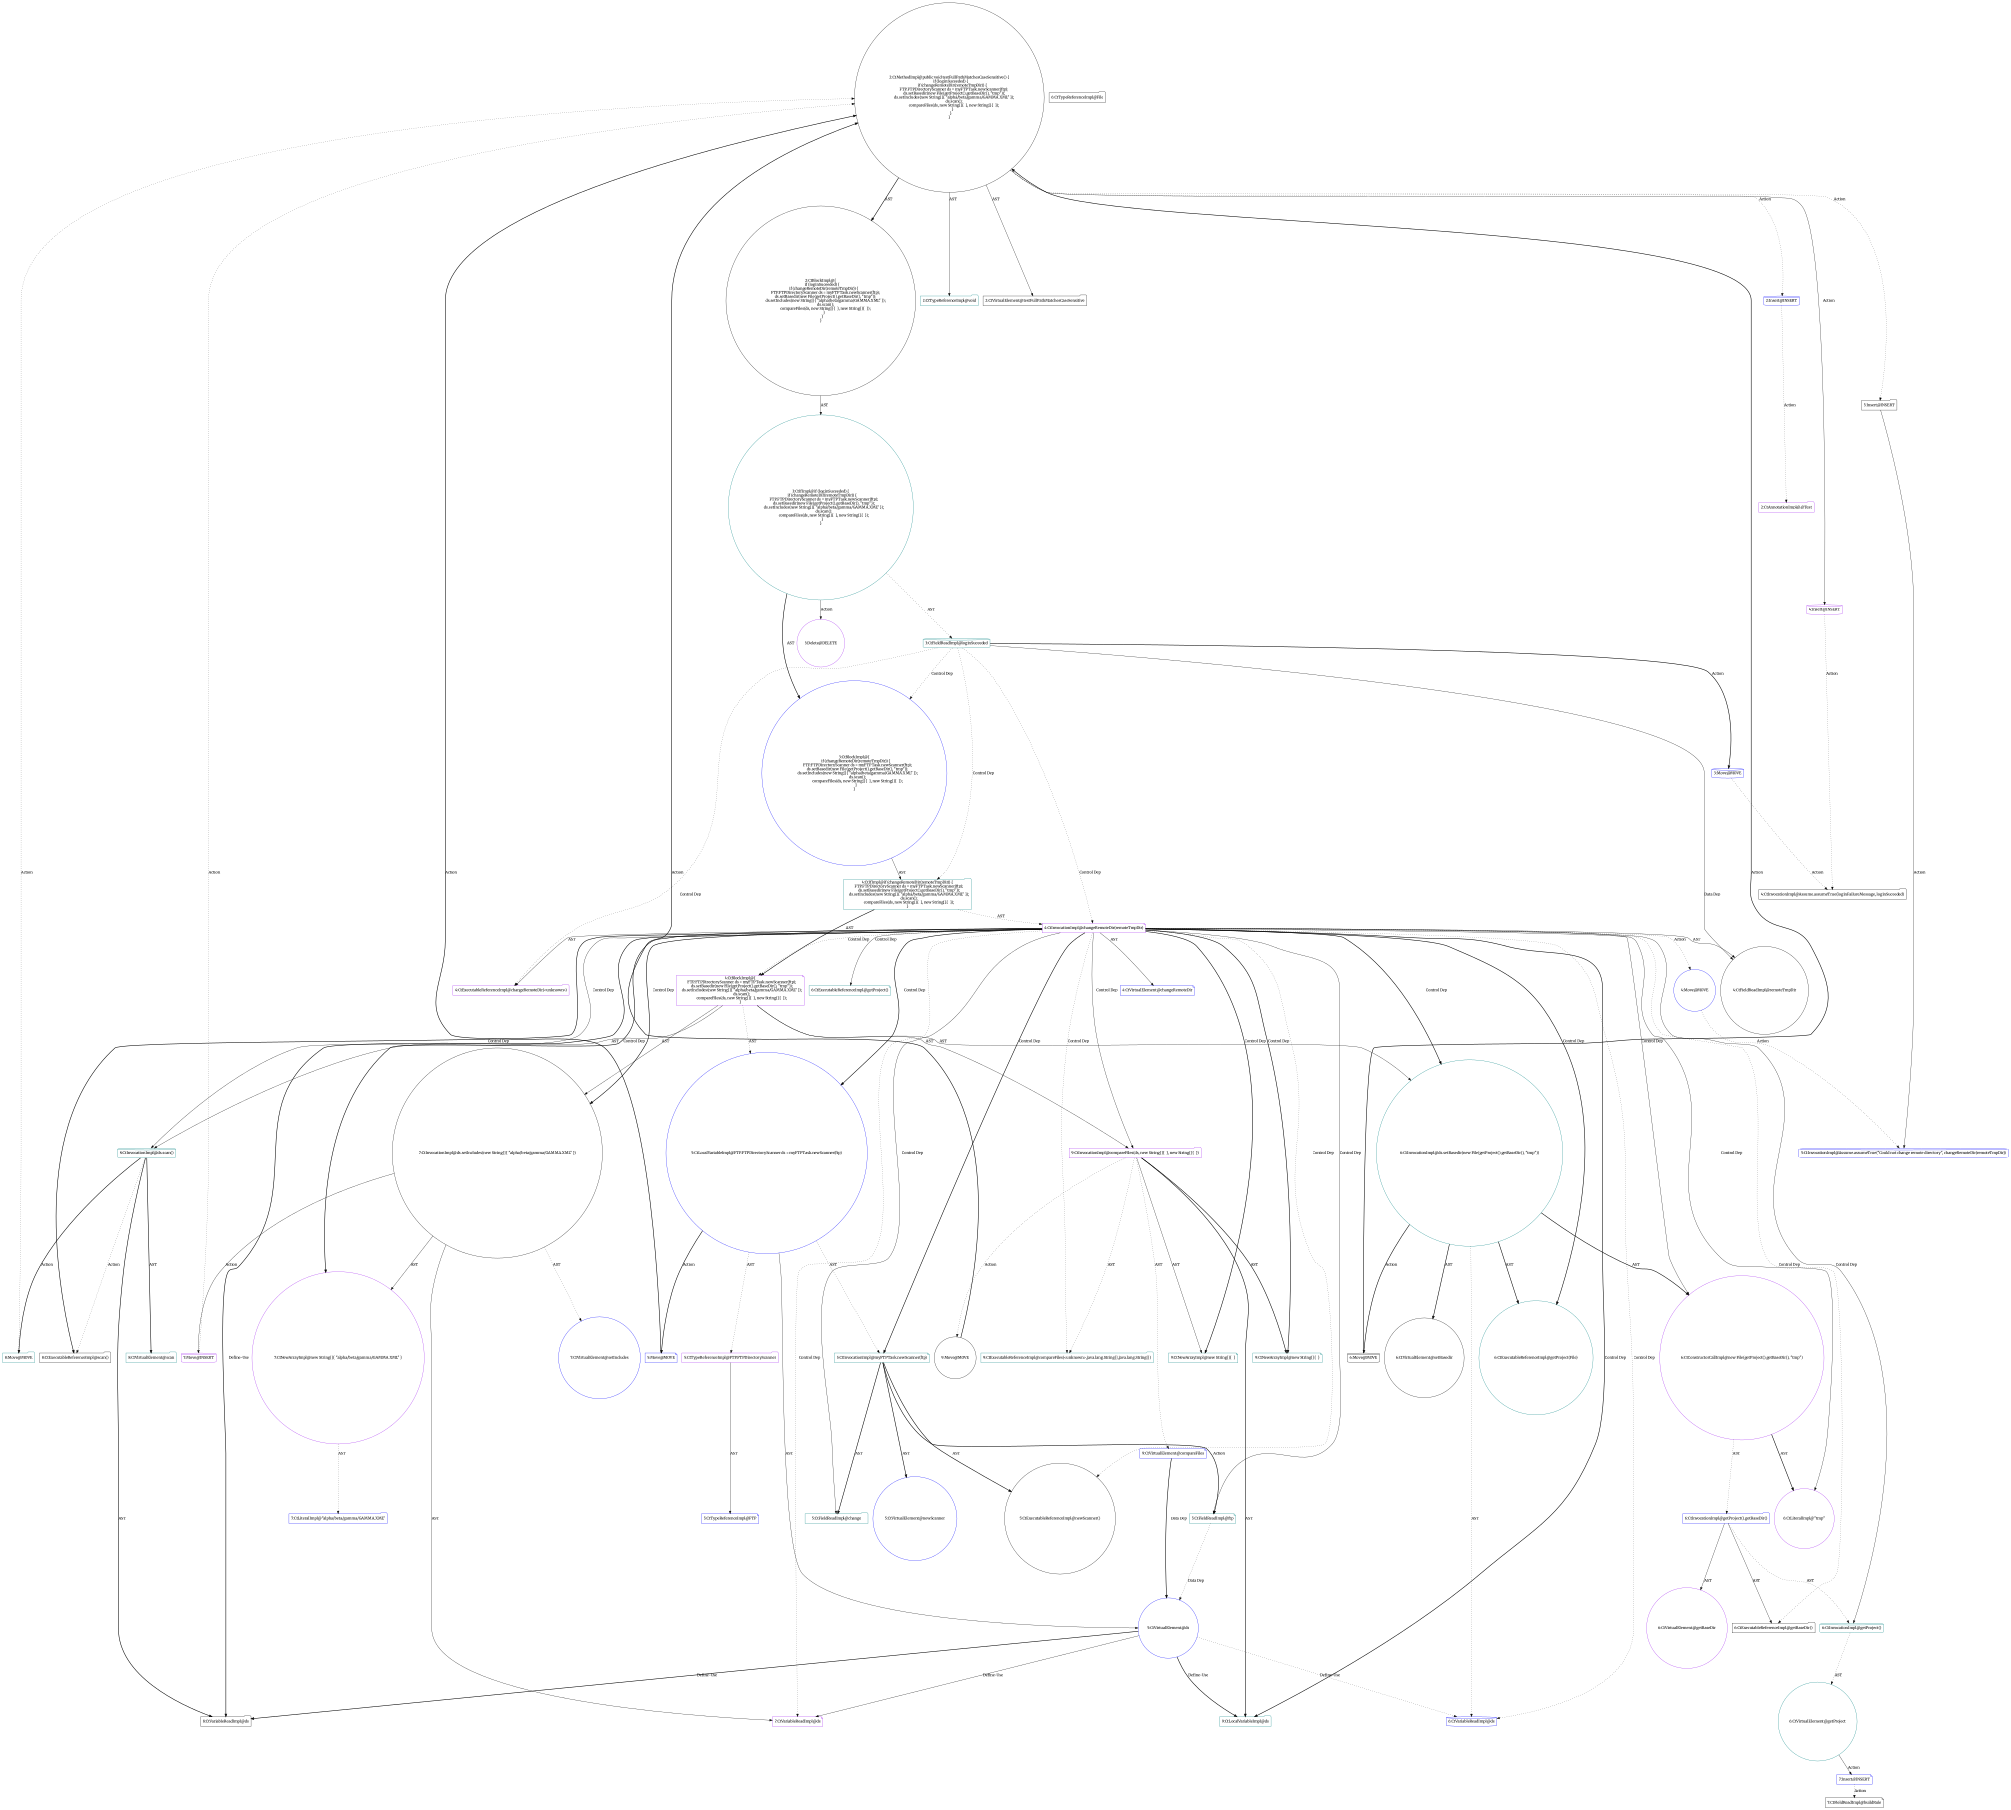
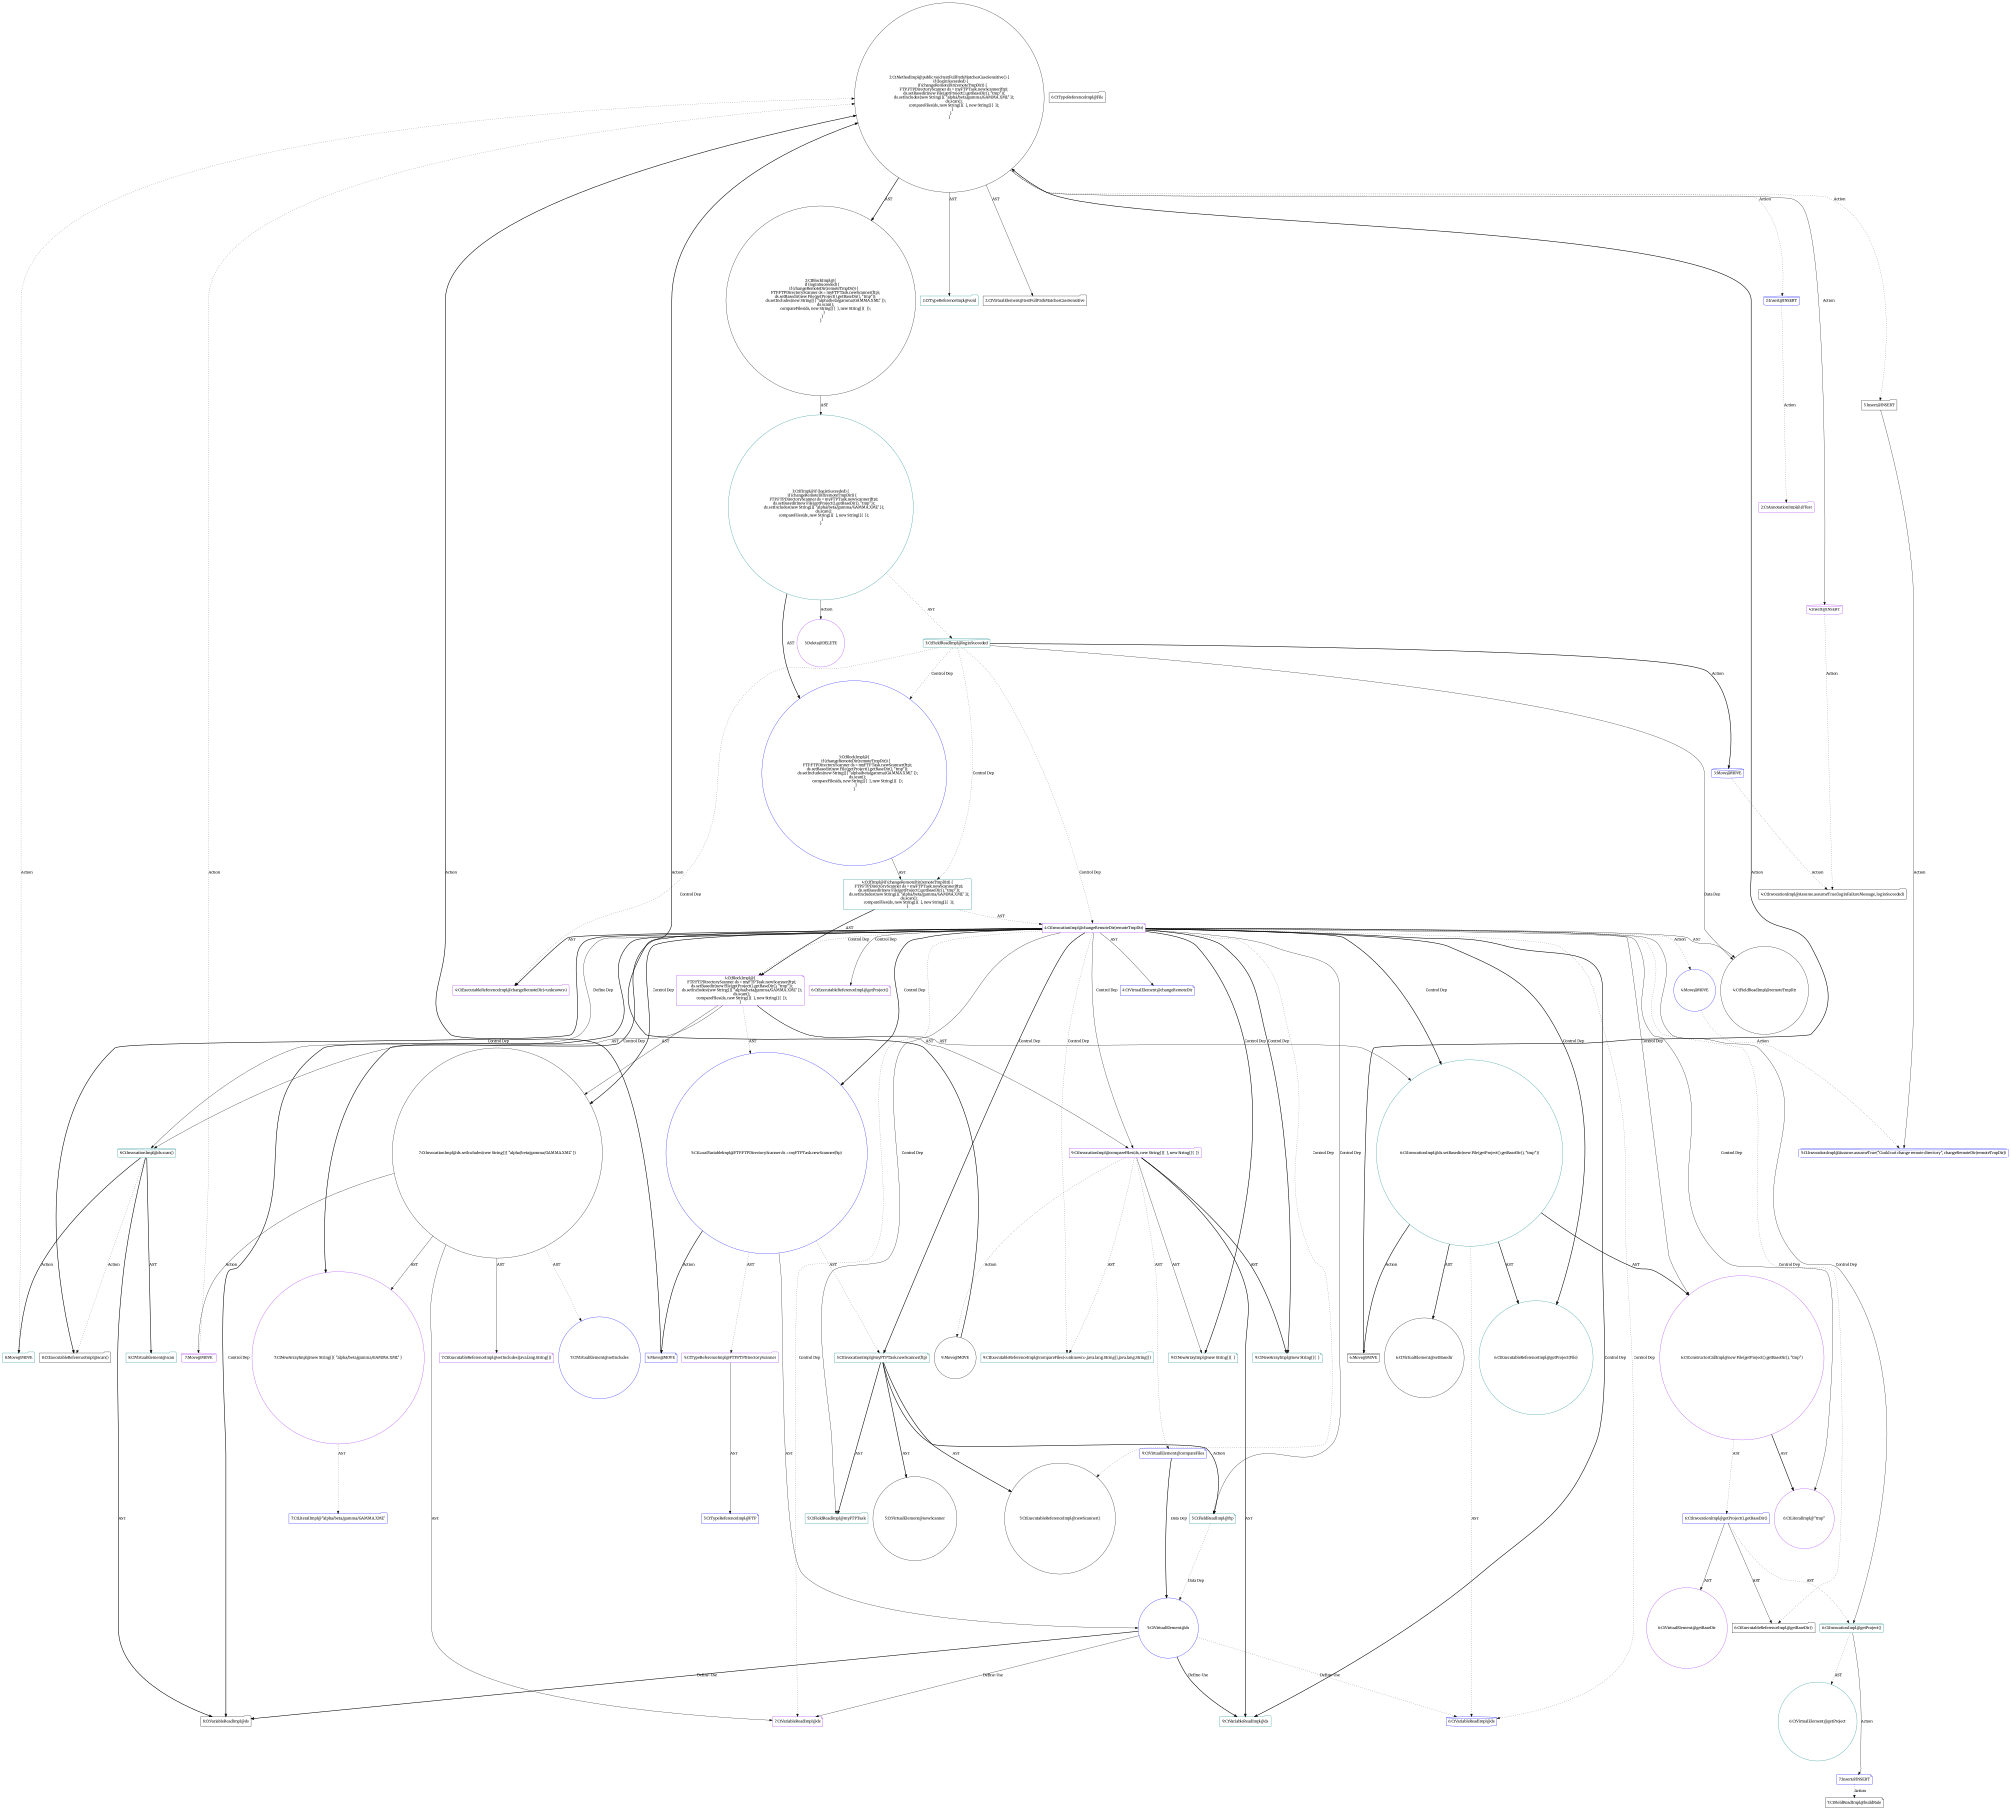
(771, 932) -> (771, 932)
(603, 990) -> (603, 990)
(850, 990) -> (850, 990)
(199, 1358) -> (199, 1358)
(239, 1358) -> (239, 1358)
none -> (497, 1358)
(837, 1519) -> (837, 1519)
(915, 1519) -> (915, 1519)
(1245, 1722) -> (1245, 1722)
(1844, 1764) -> (1861, 1702)
